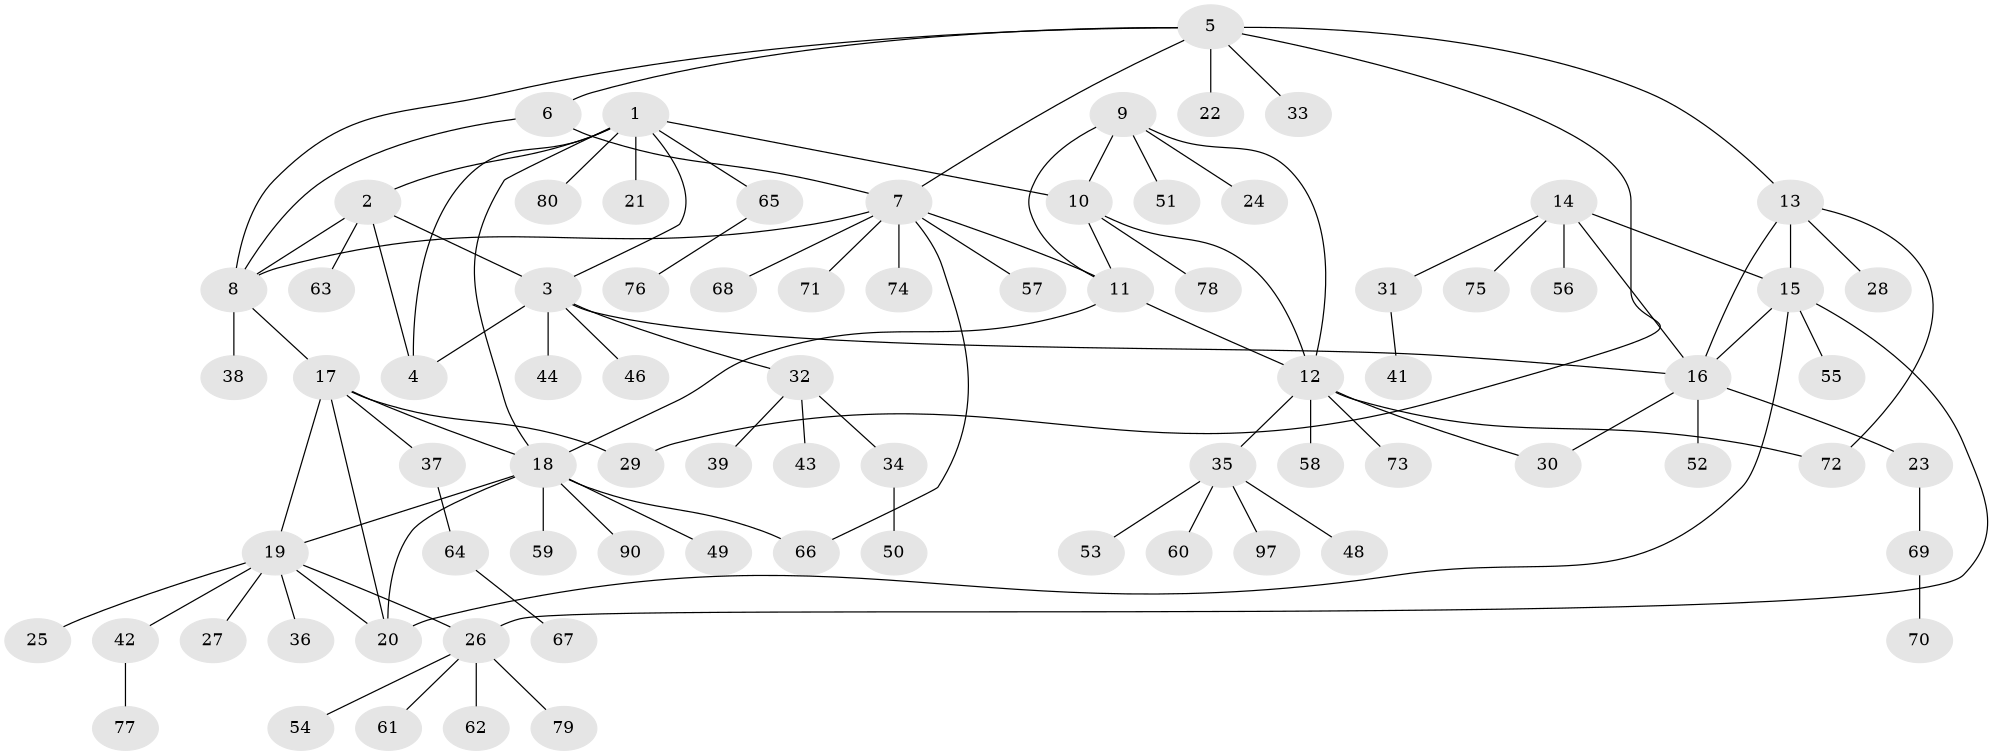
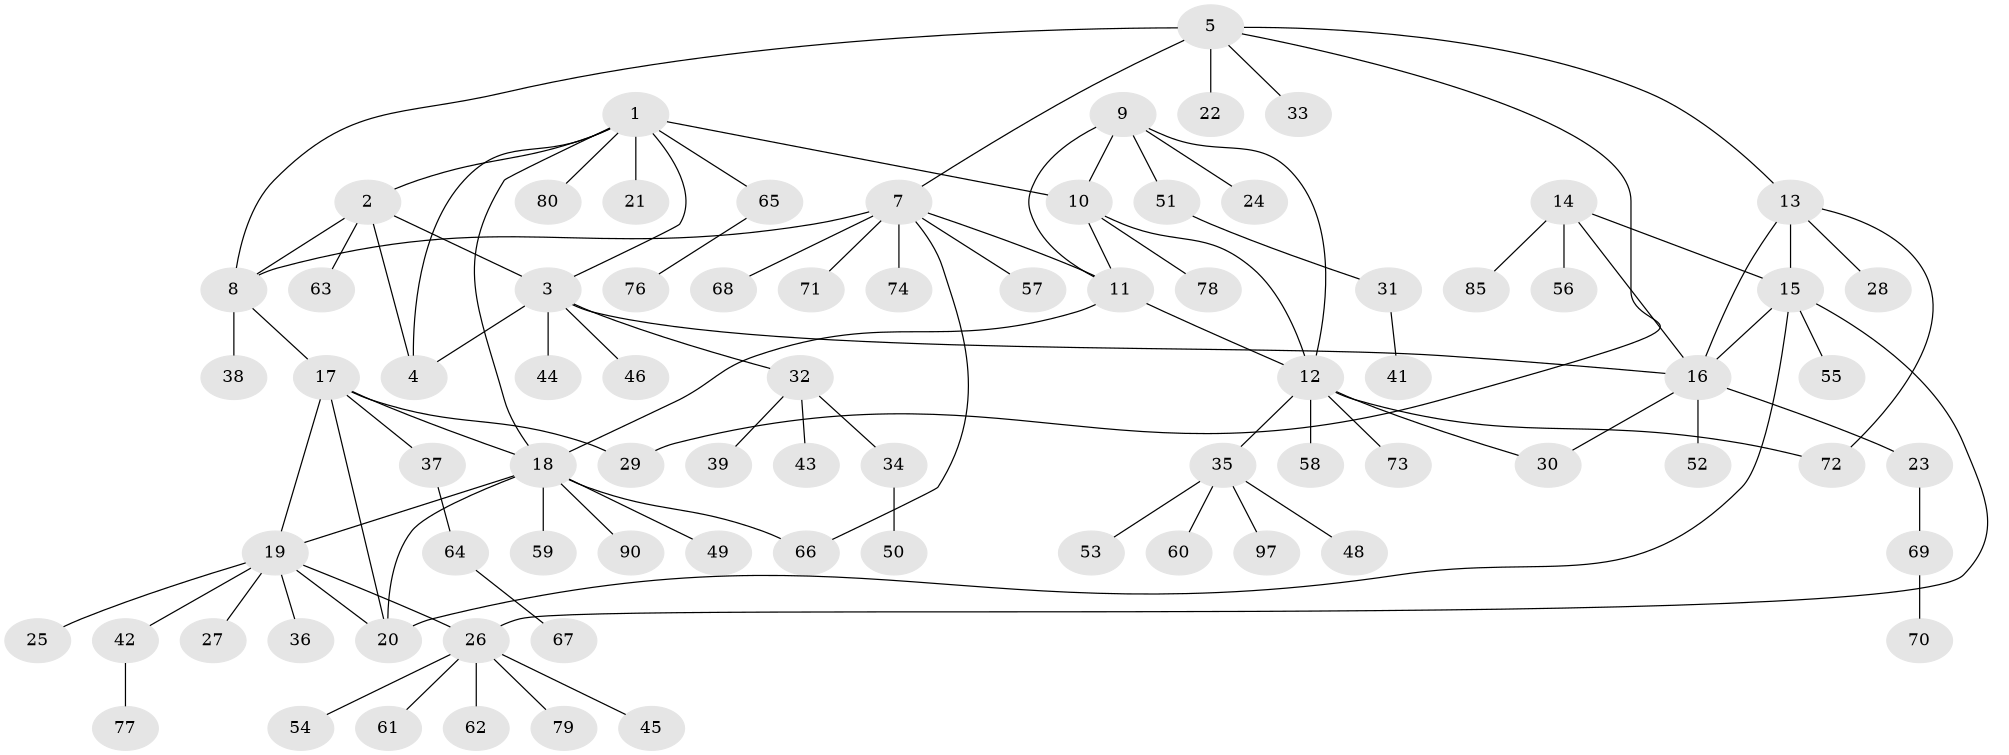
(548, 114) -> none
(1476, 246) -> (1275, 249)
(1476, 290) -> (1476, 290)
none -> (652, 728)
